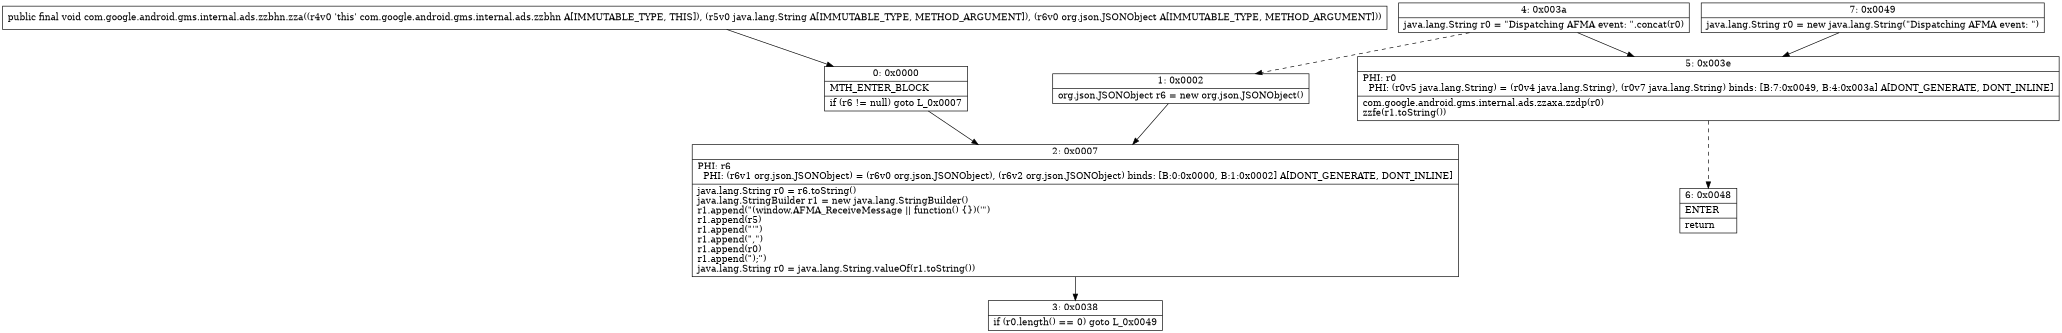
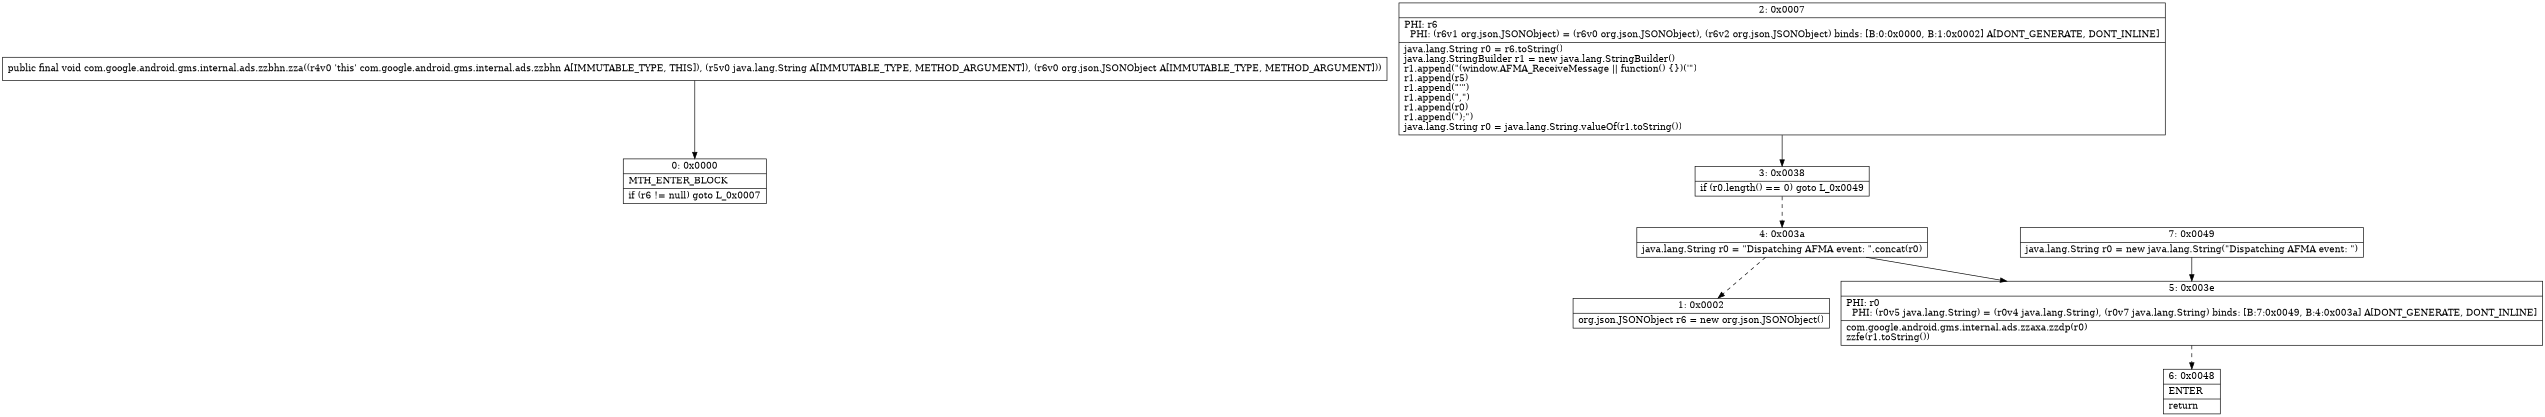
(1153, 121) -> none
(951, 126) -> none
none -> (1782, 209)
